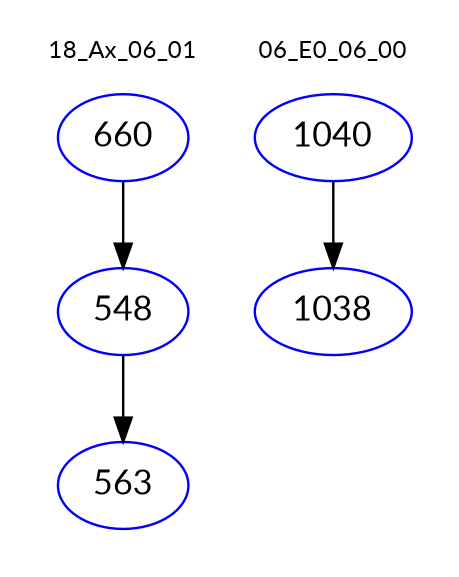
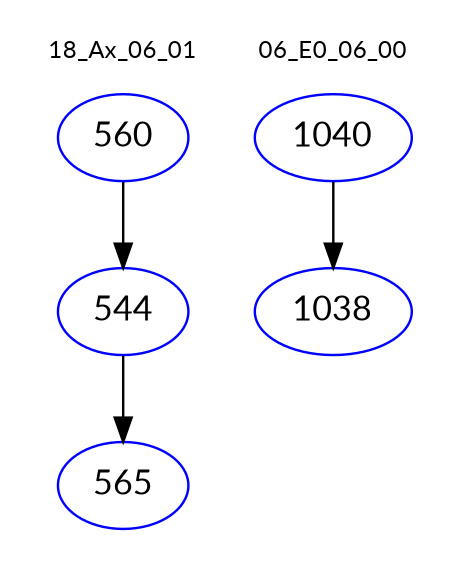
(123, 138) -> (123, 138)
(123, 312) -> (123, 312)
(123, 485) -> (123, 485)
